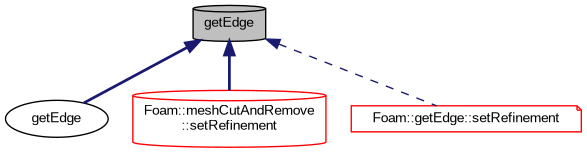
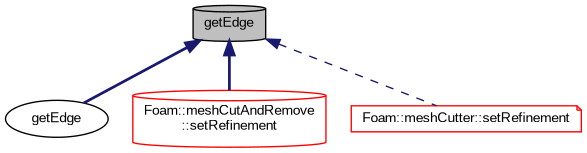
(466, 119) -> (466, 119)
